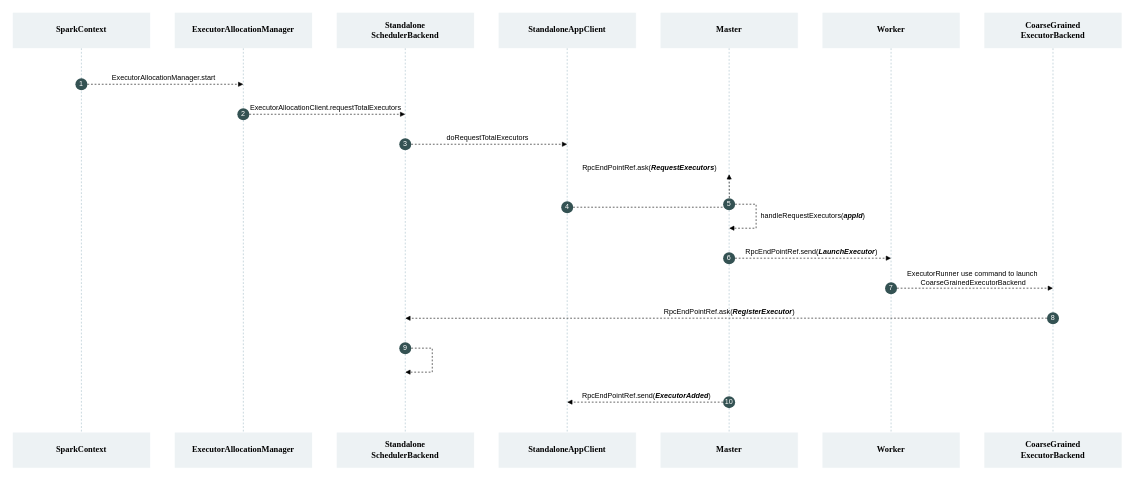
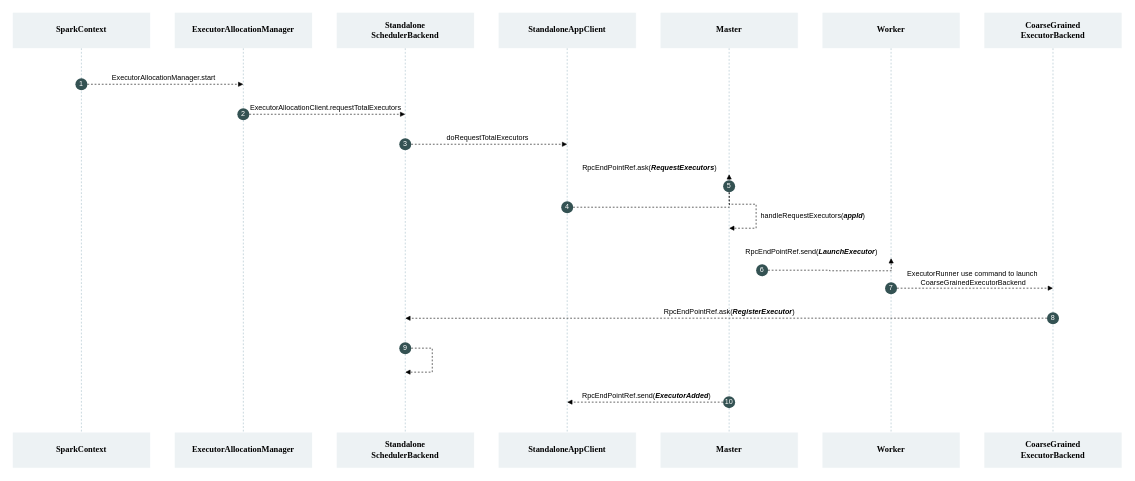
(729, 204) -> (729, 186)
(729, 258) -> (762, 270)
